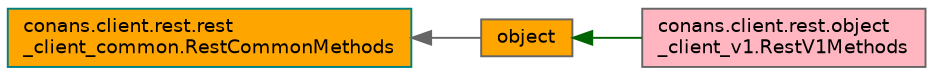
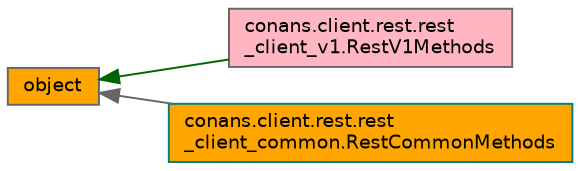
(456, 38) -> (146, 100)
(784, 38) -> (371, 38)
